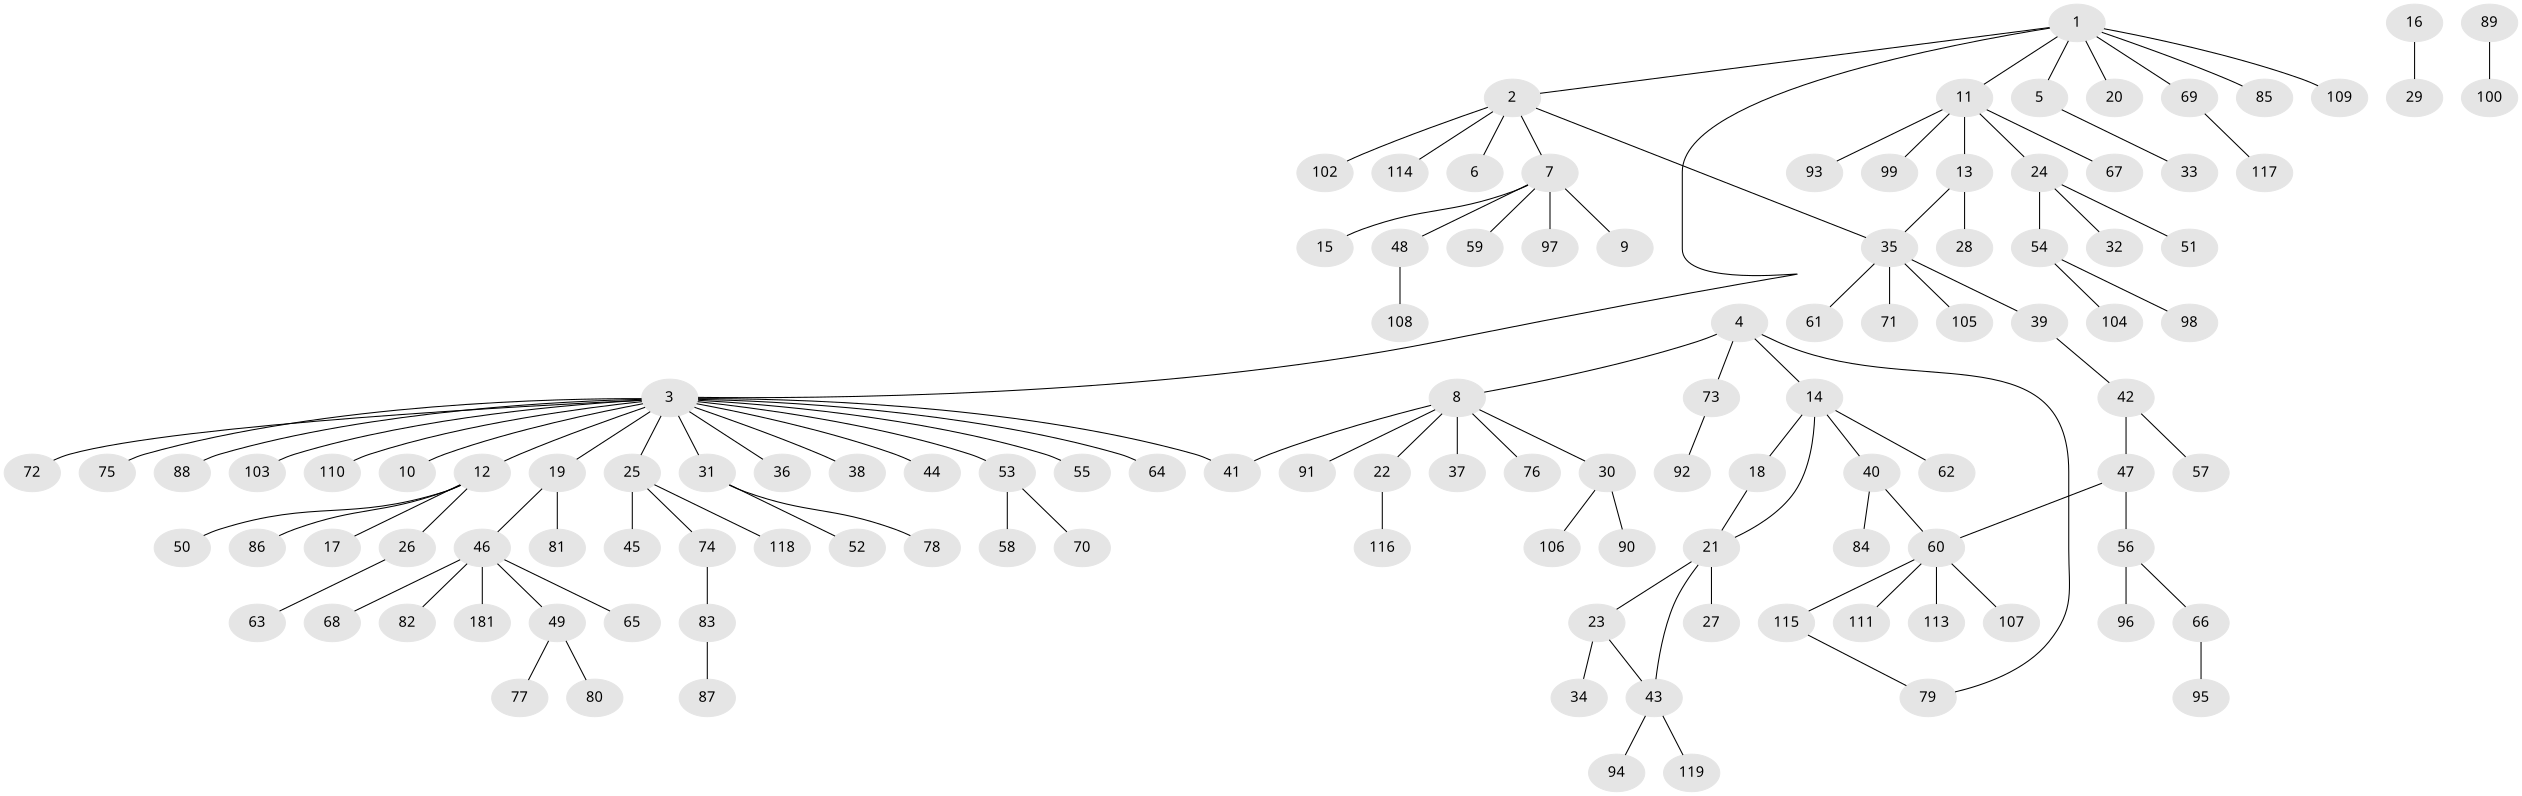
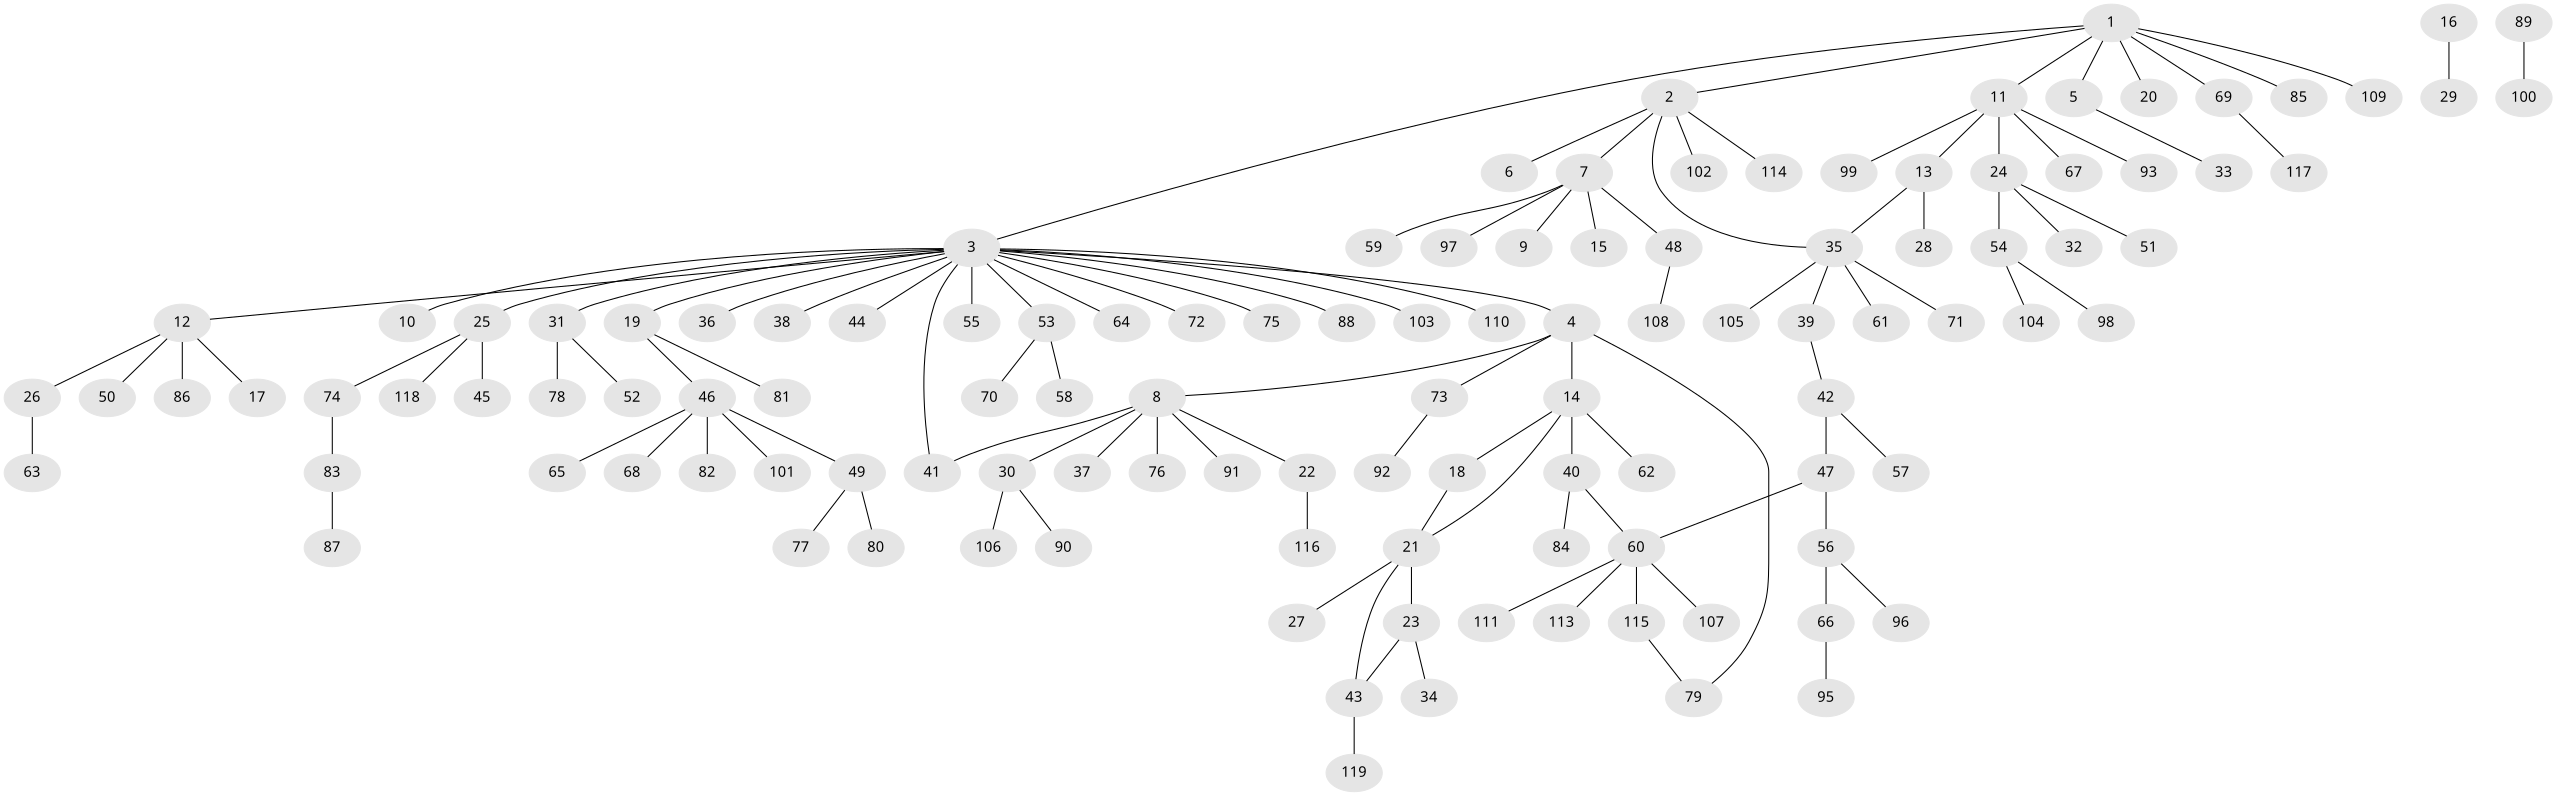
none -> (1401, 282)
(482, 623) -> (782, 473)
(1617, 773) -> none
